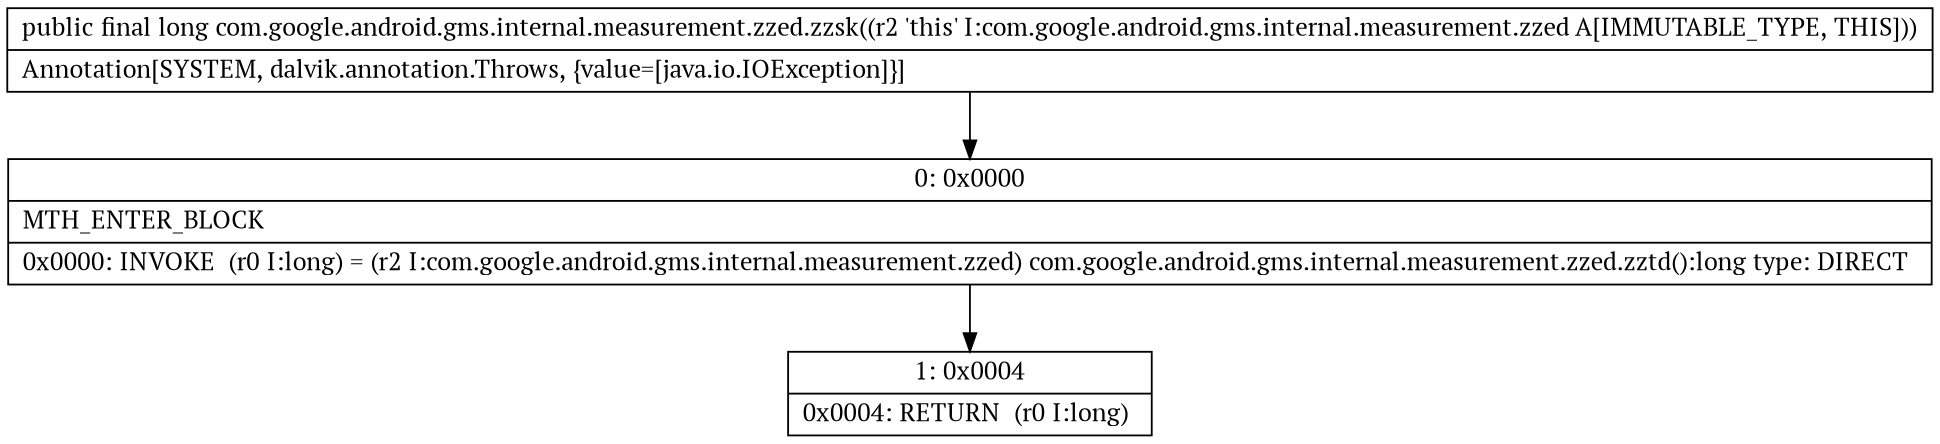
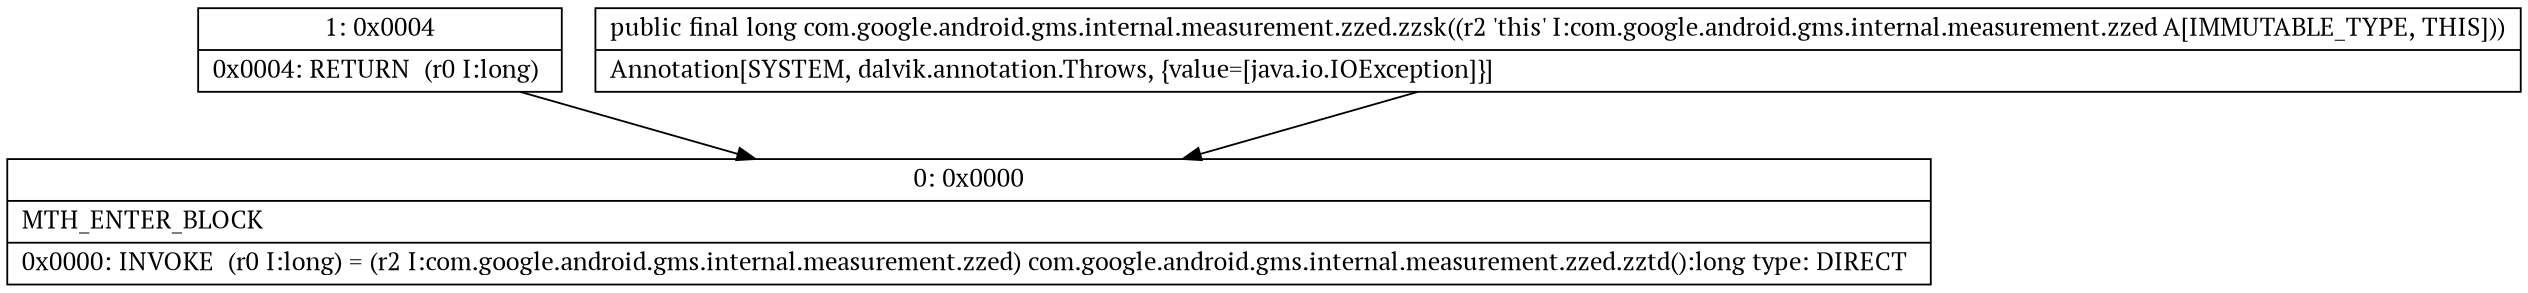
(970, 309) -> (629, 123)
